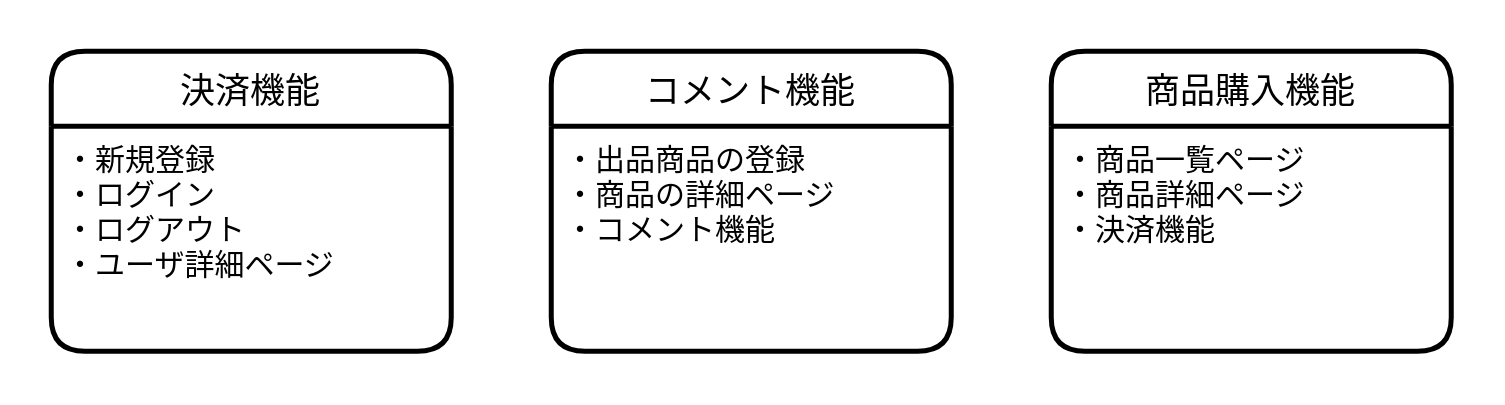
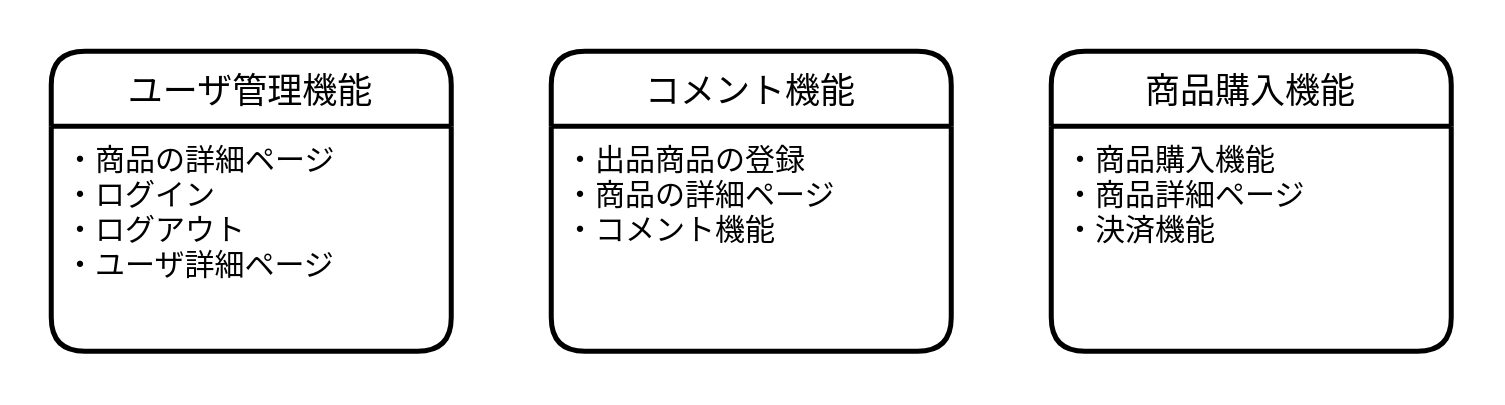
(250, 91) -> (250, 91)
(140, 160) -> (200, 160)
(1185, 160) -> (1170, 160)
